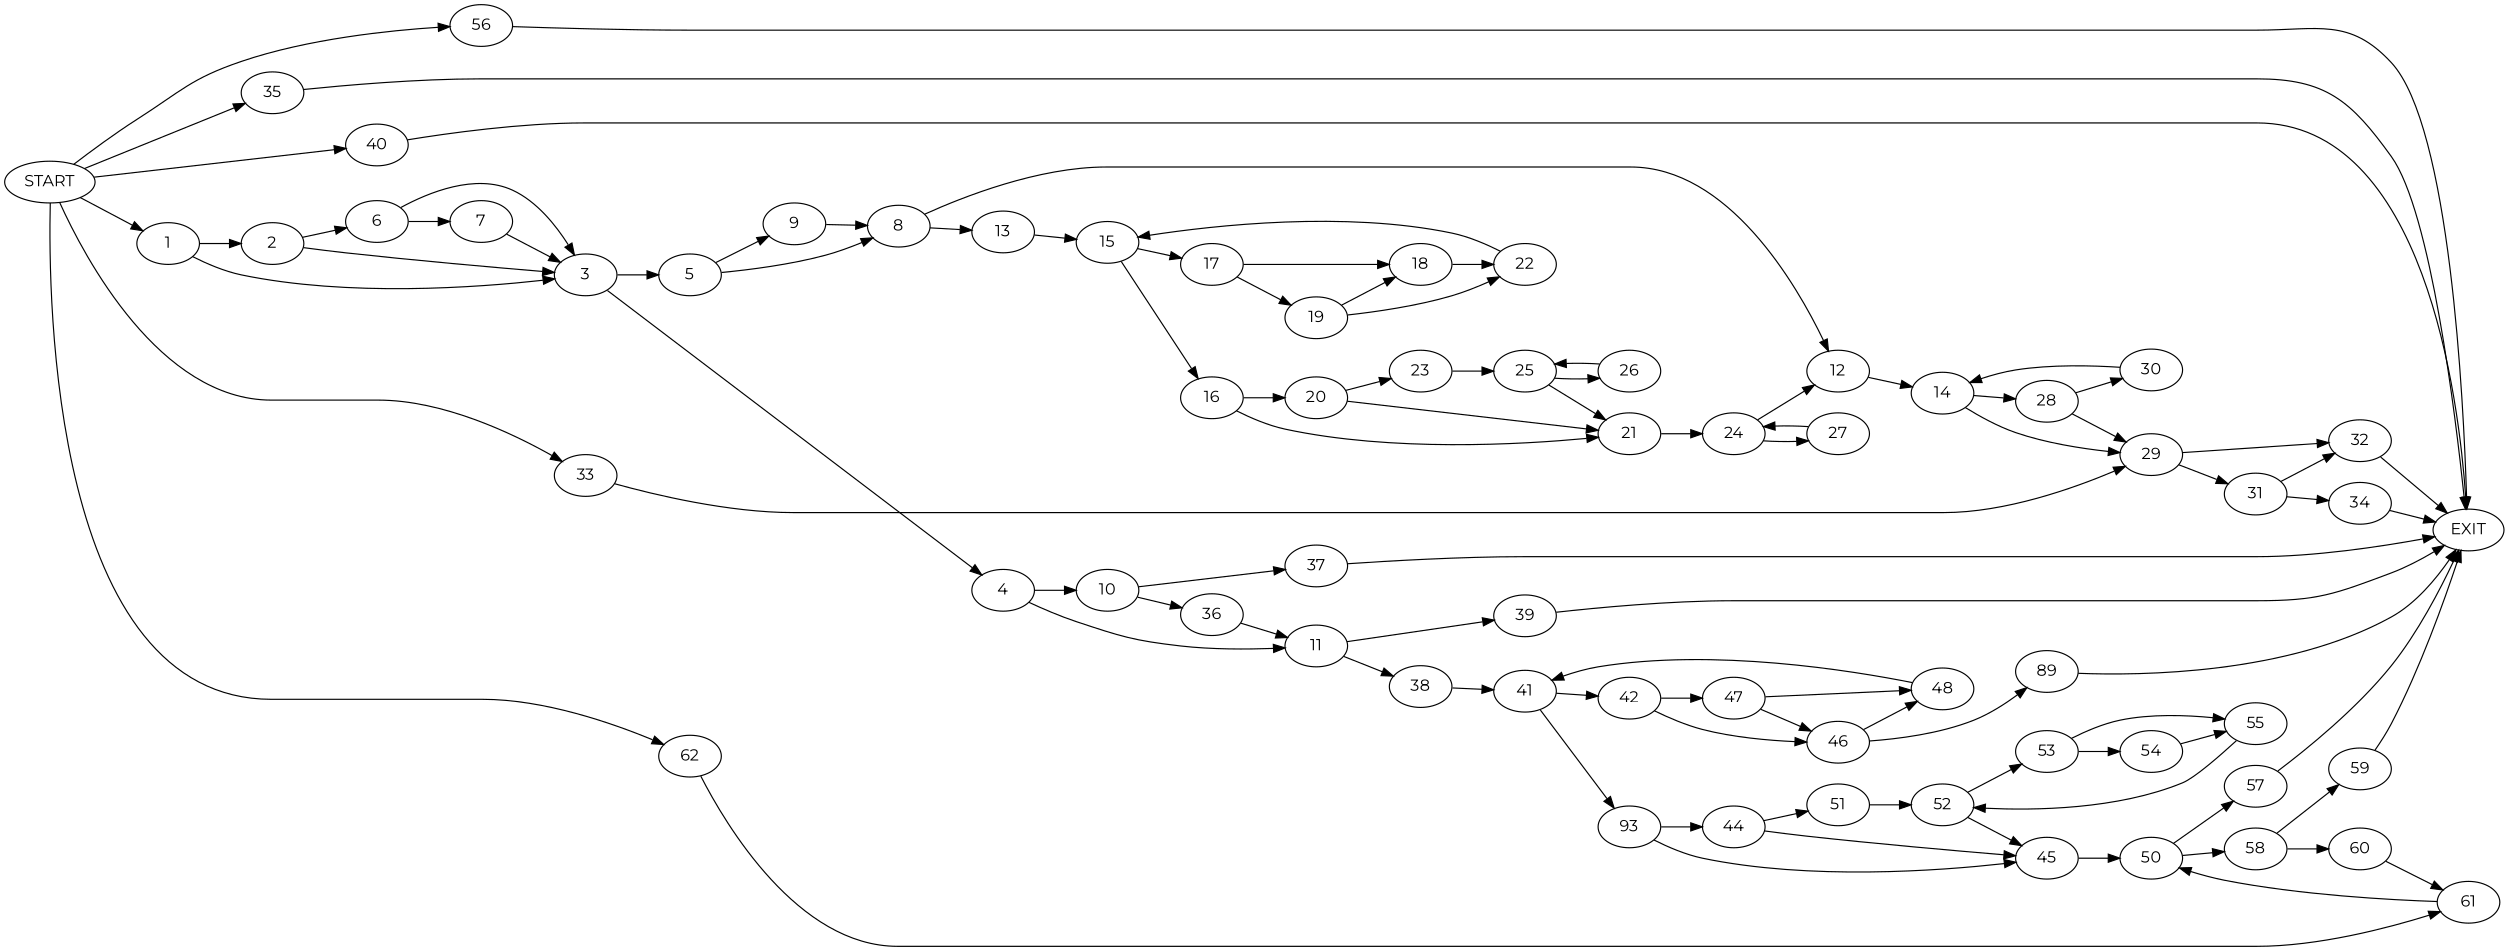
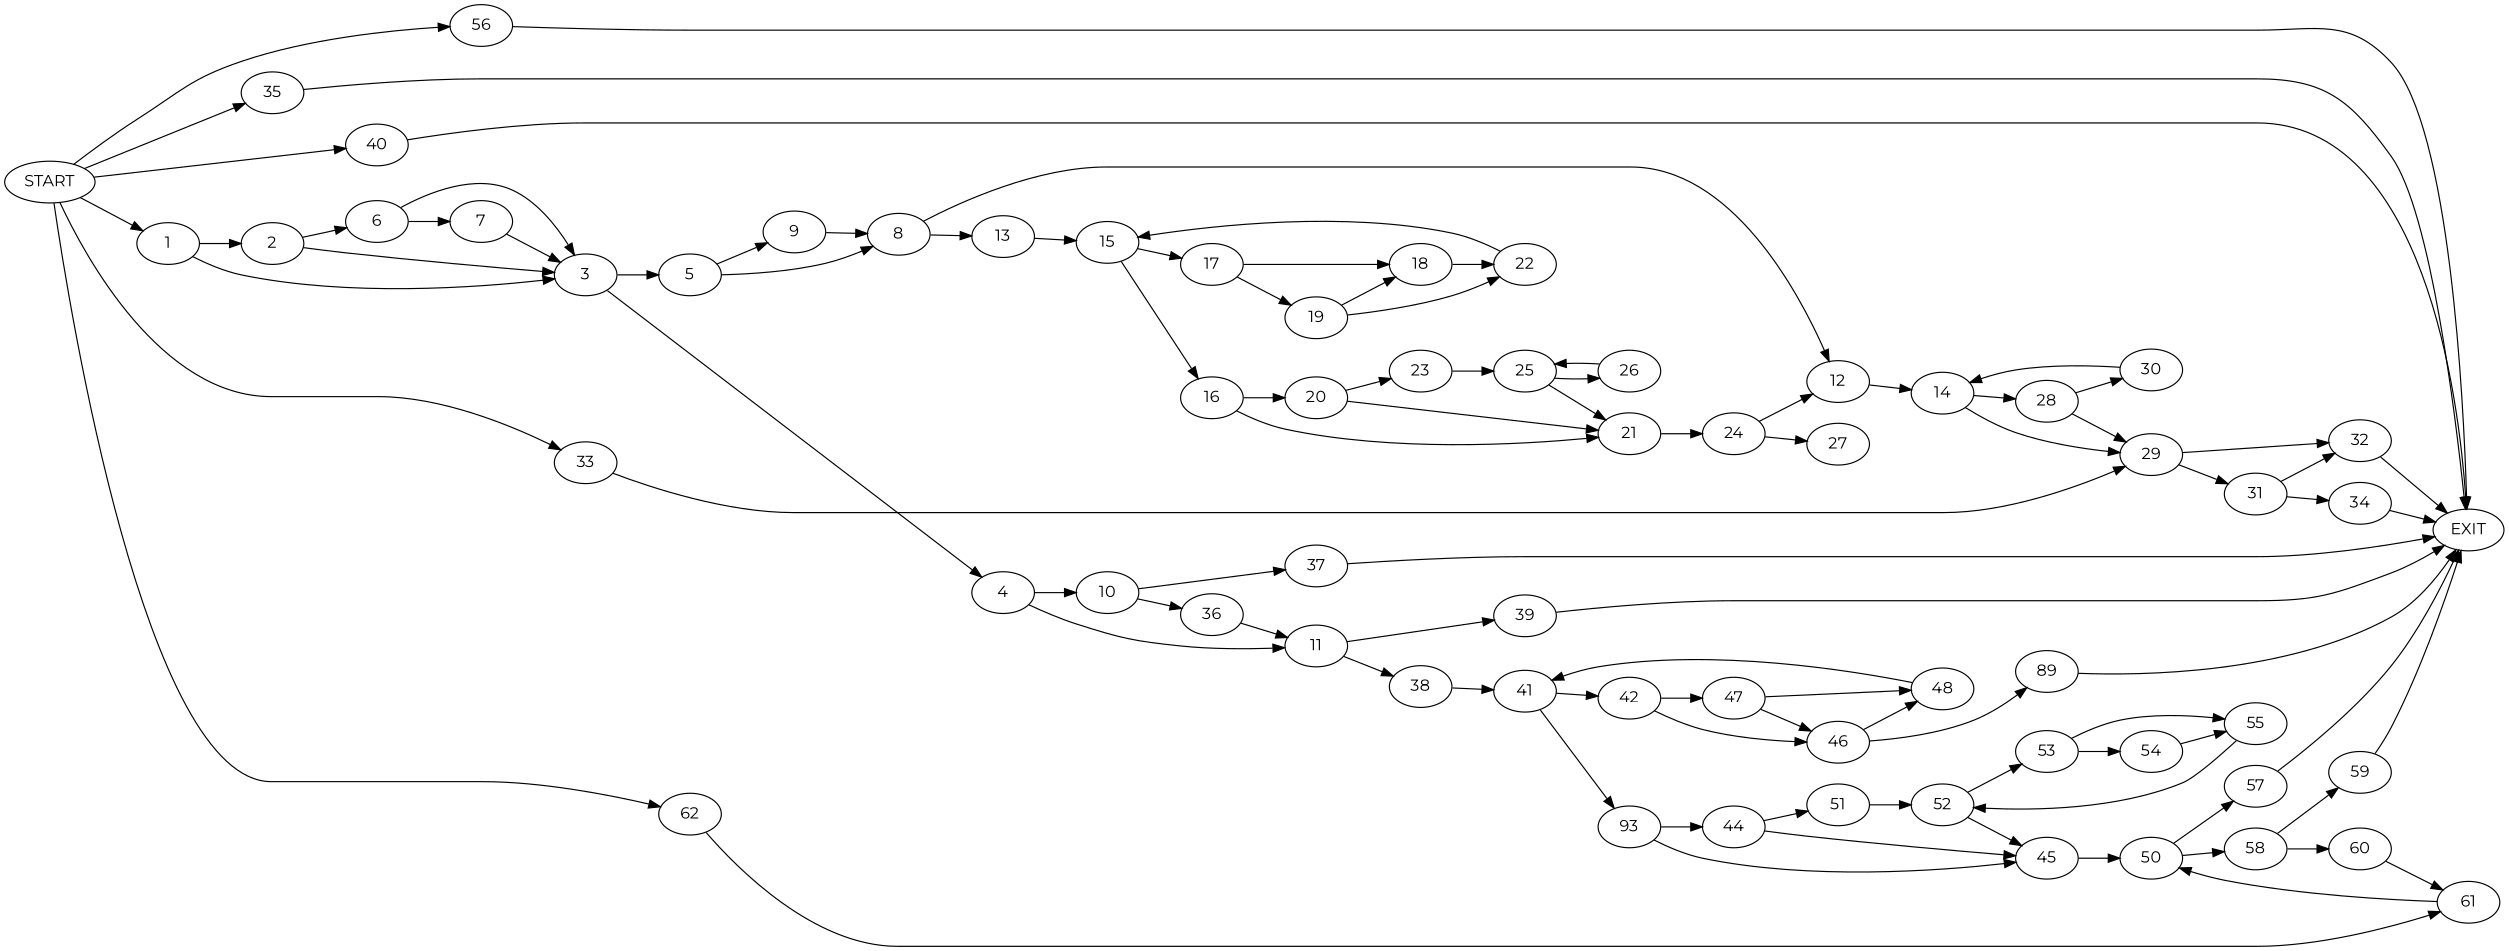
(1792, 426) -> none
